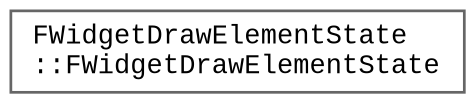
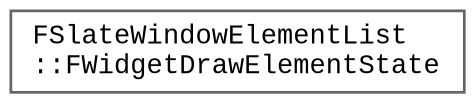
(238, 52) -> (238, 52)
